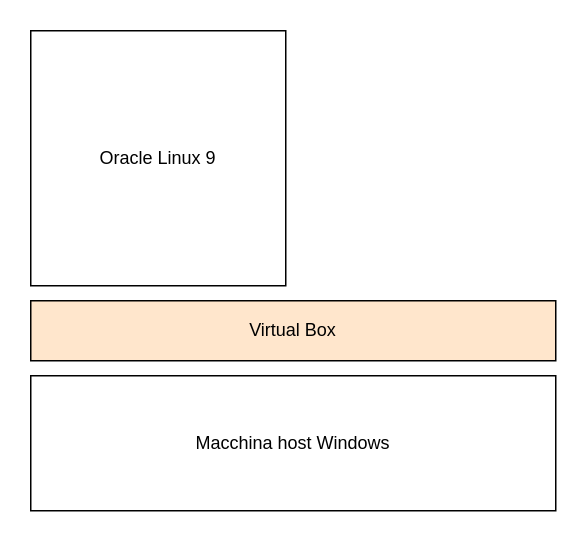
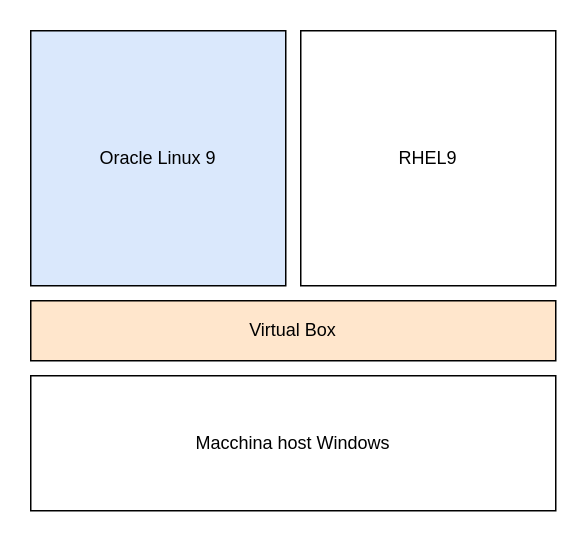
(158, 158) -> (158, 158)
none -> (428, 158)
